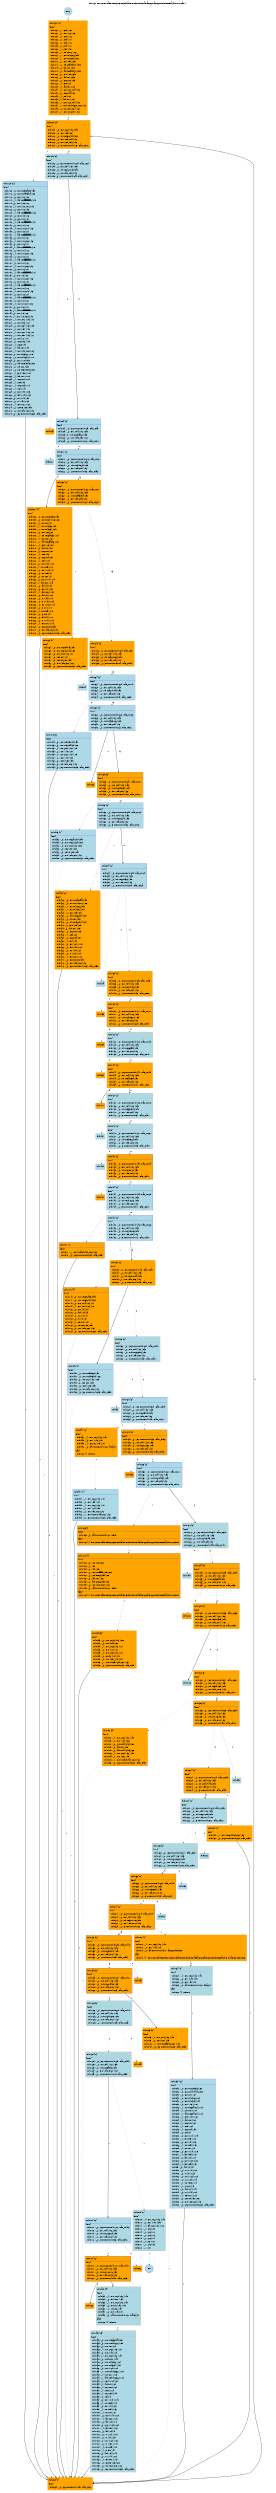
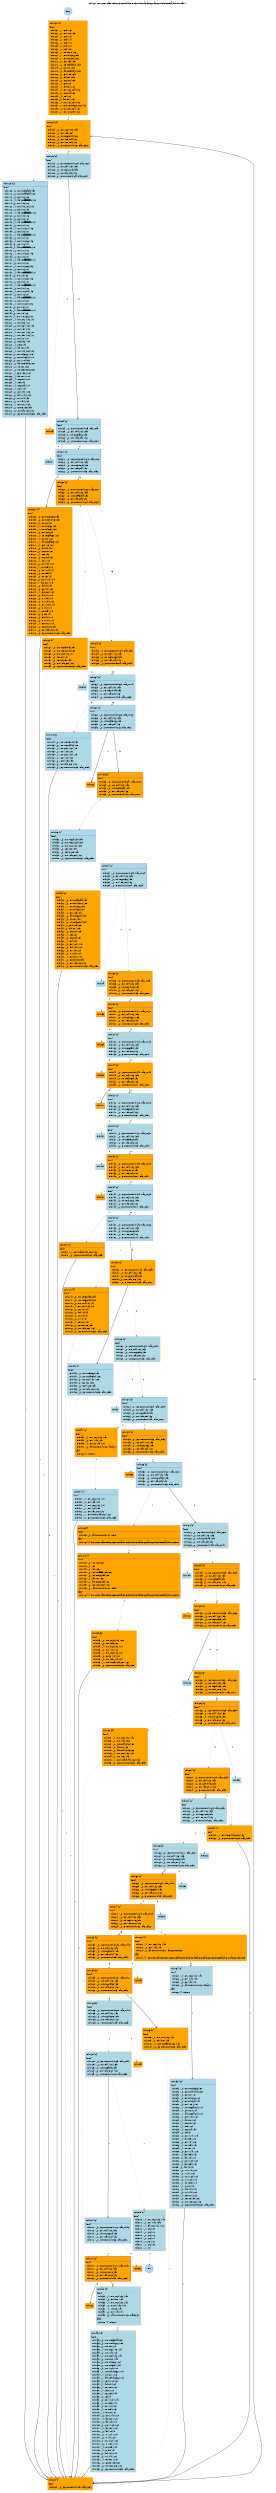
(74, 571) -> (85, 572)
(120, 815) -> none
